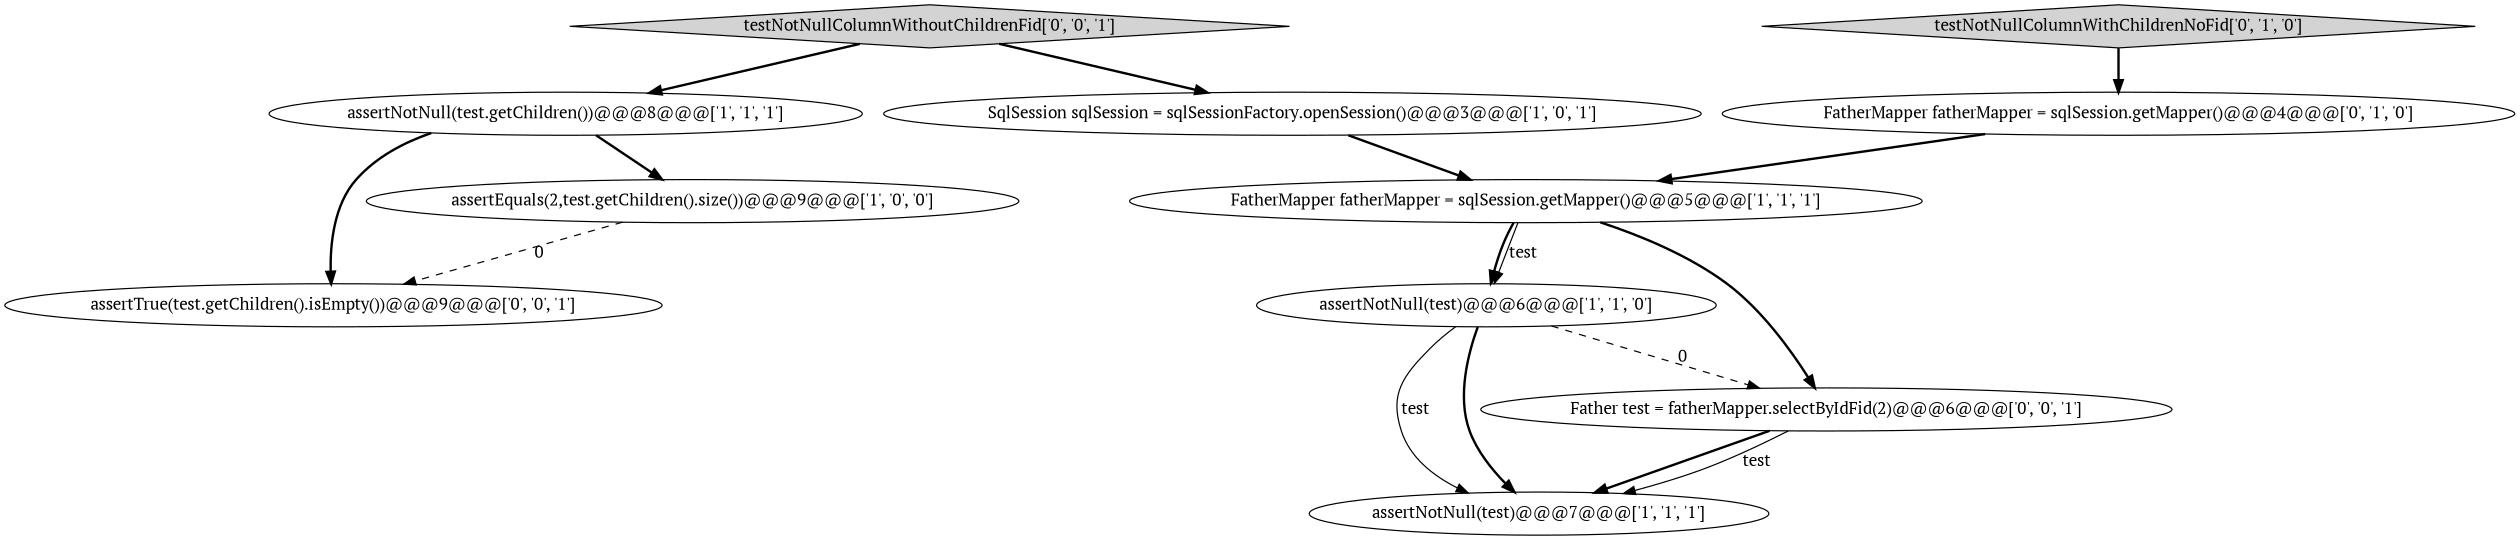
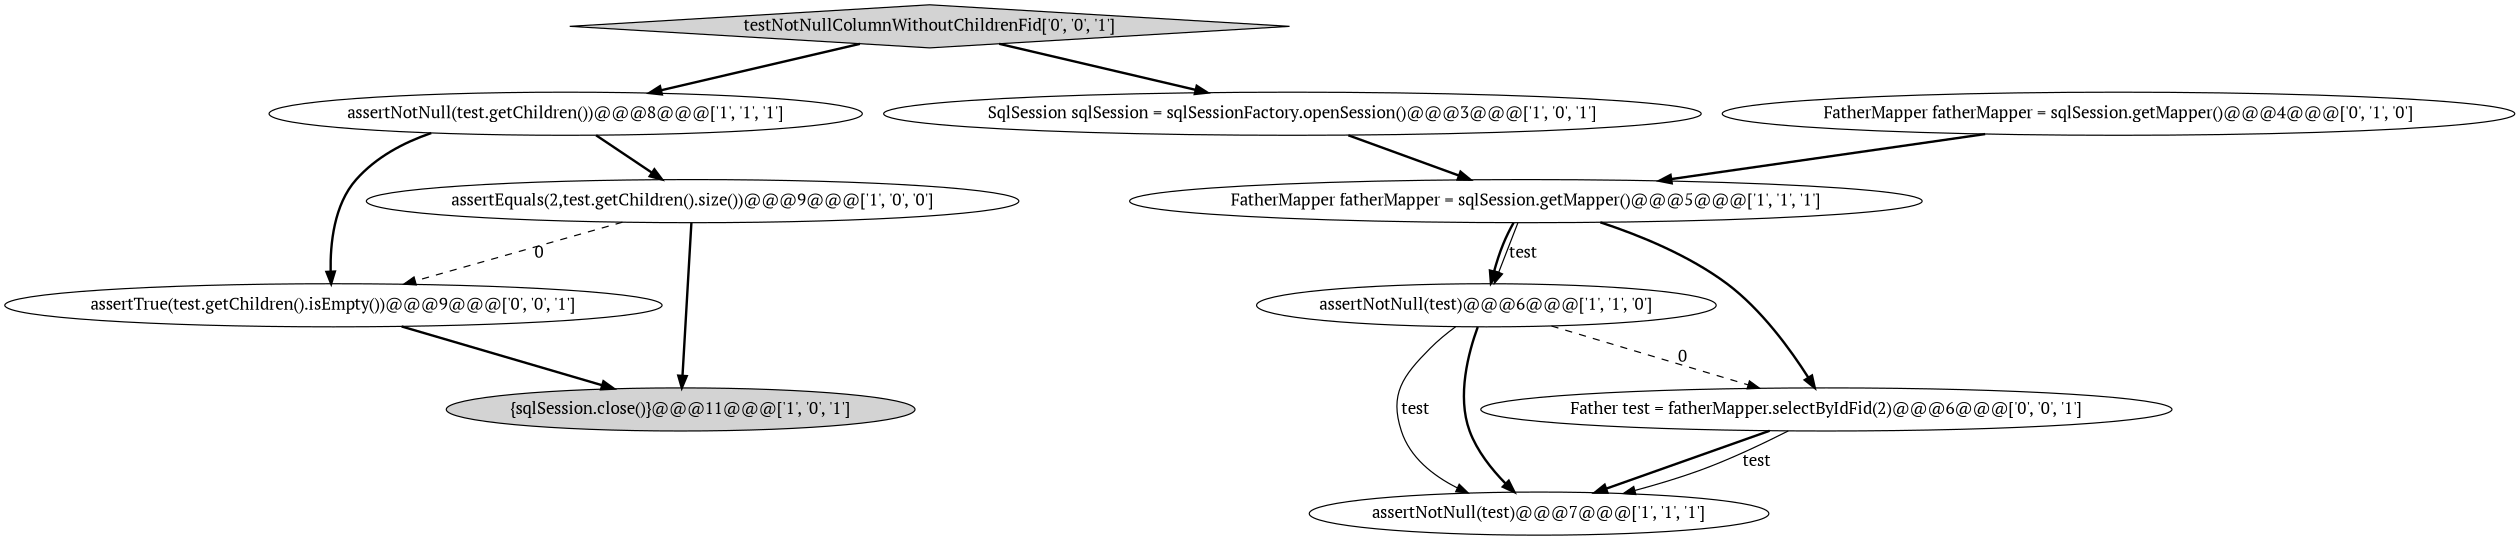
(2118, 26) -> none
none -> (681, 409)
